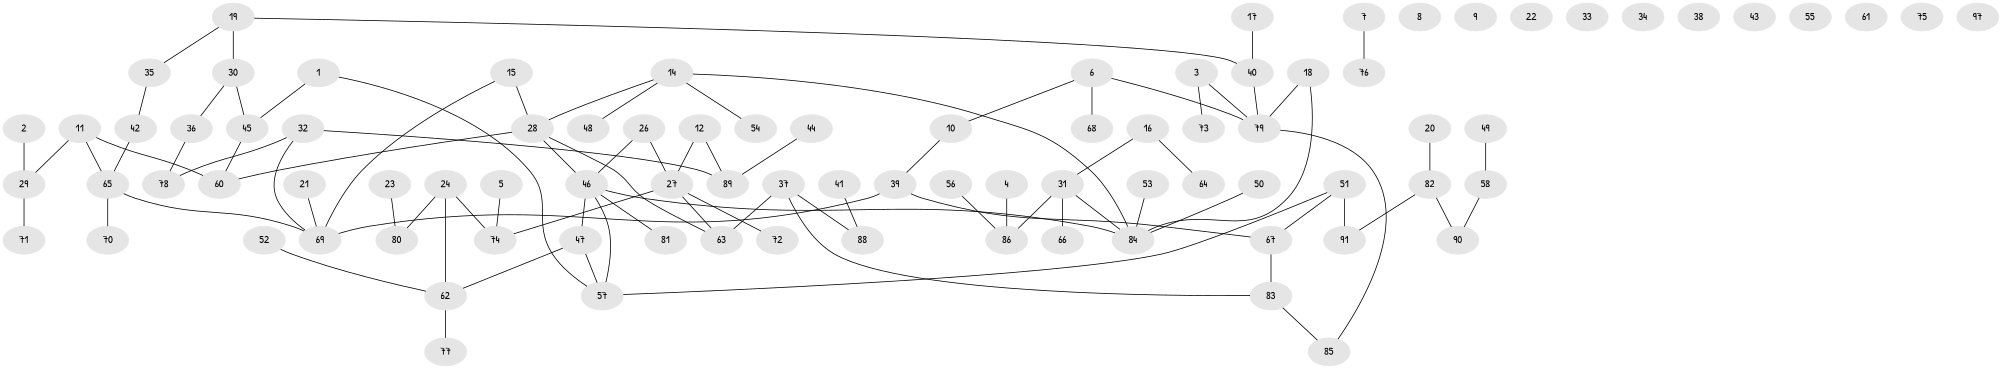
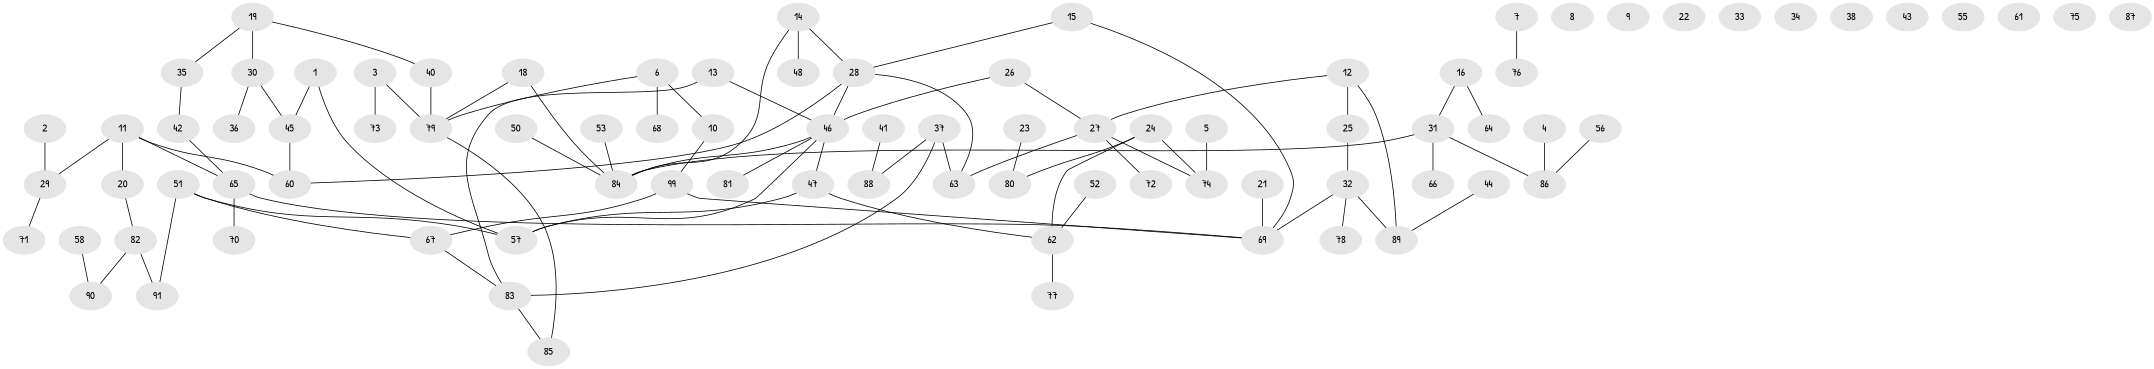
(1252, 17) -> none
(1978, 17) -> (2130, 17)
none -> (713, 73)
(756, 129) -> none
none -> (1348, 129)
(1486, 129) -> none
none -> (122, 157)
(177, 157) -> none
(895, 184) -> (672, 184)
